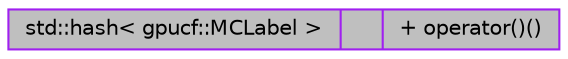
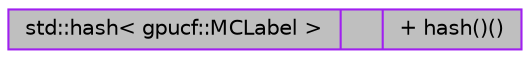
(471, 28) -> (452, 28)
